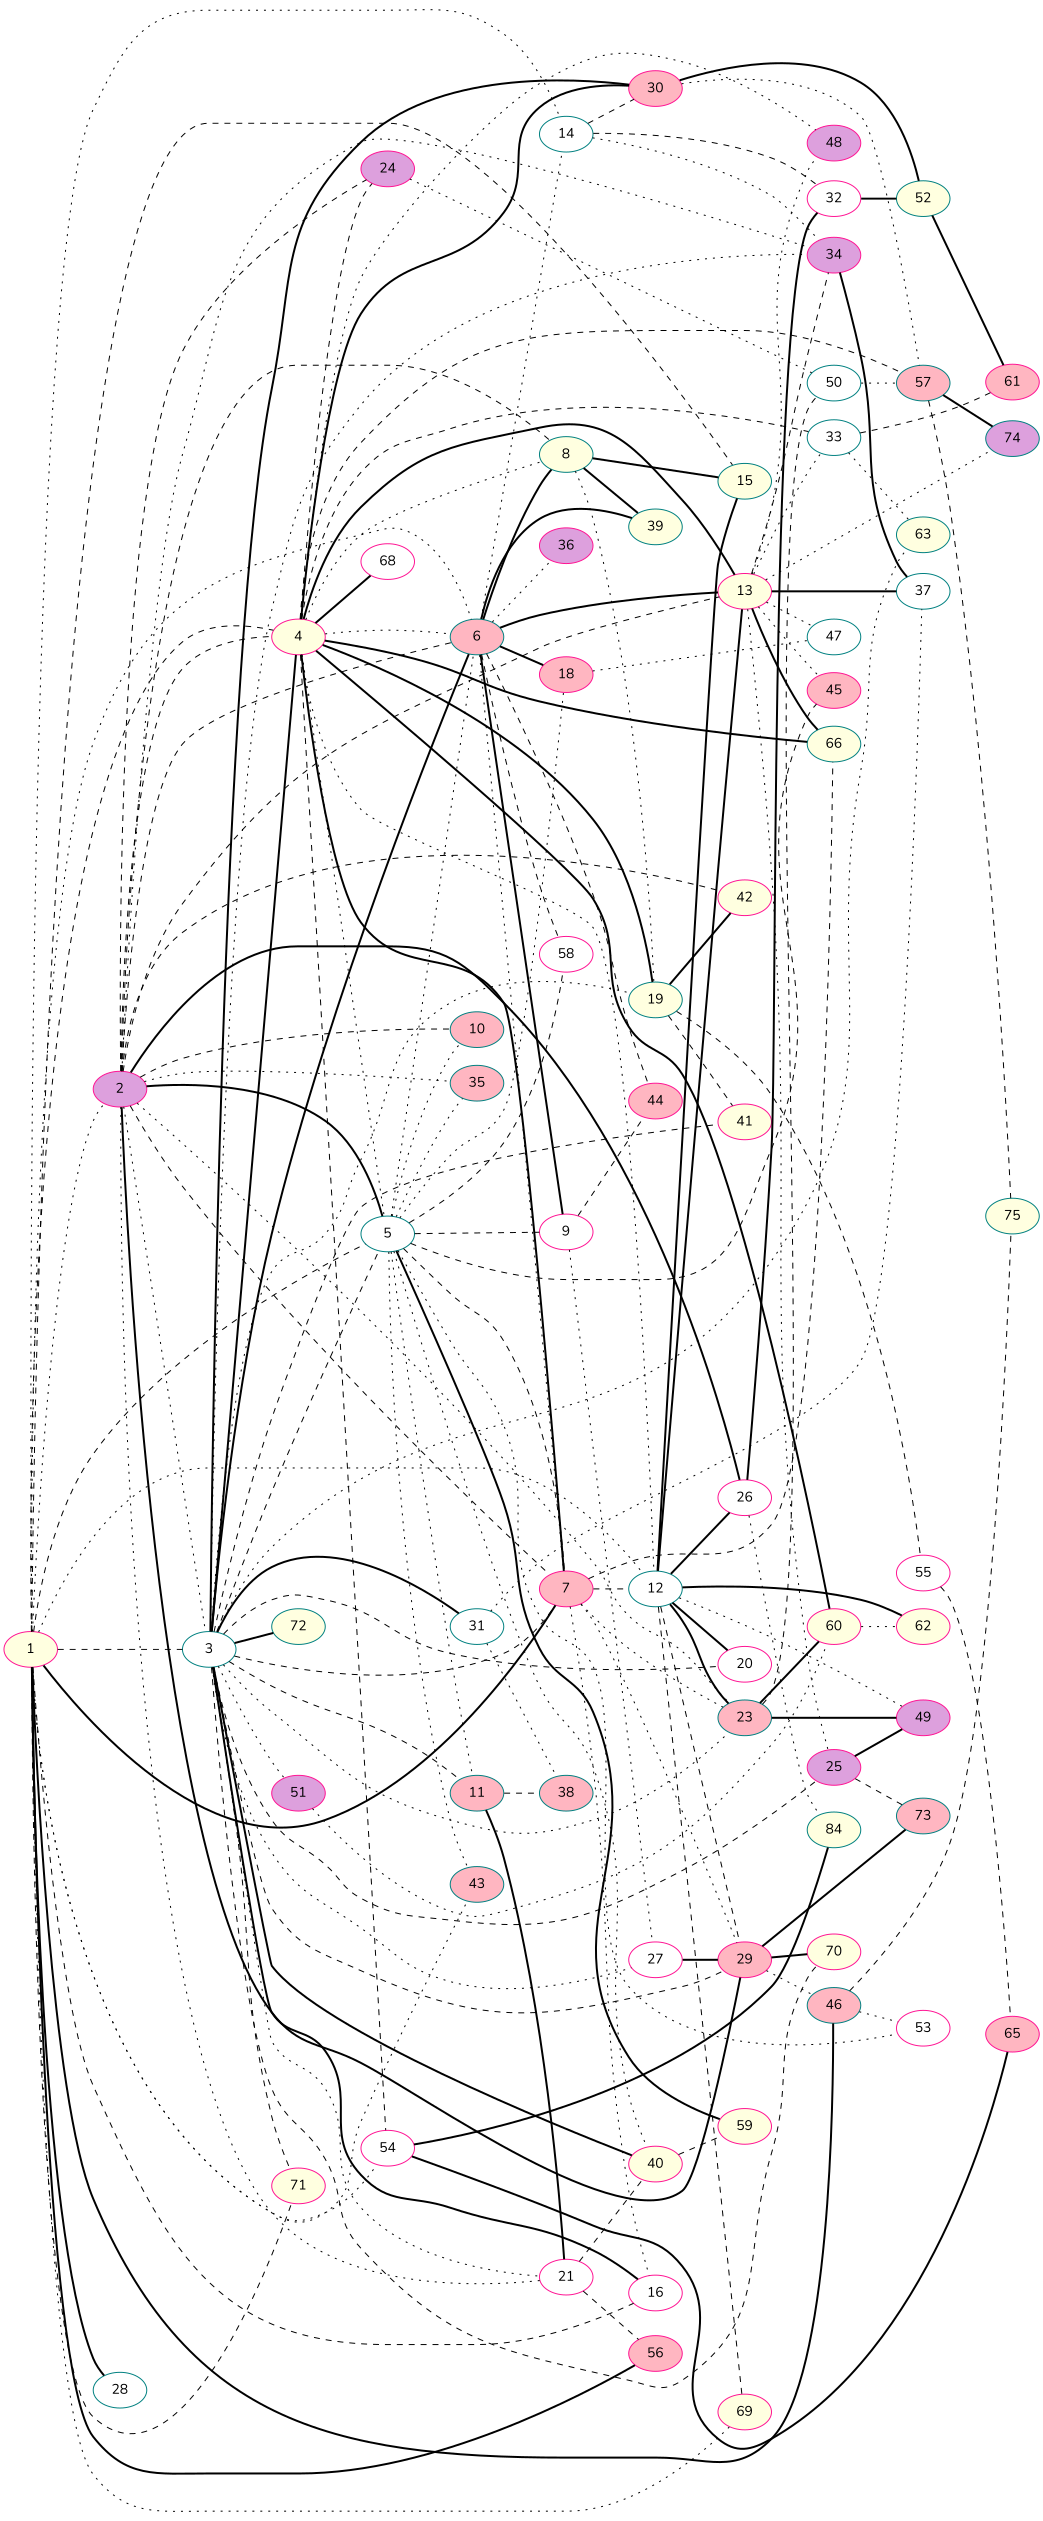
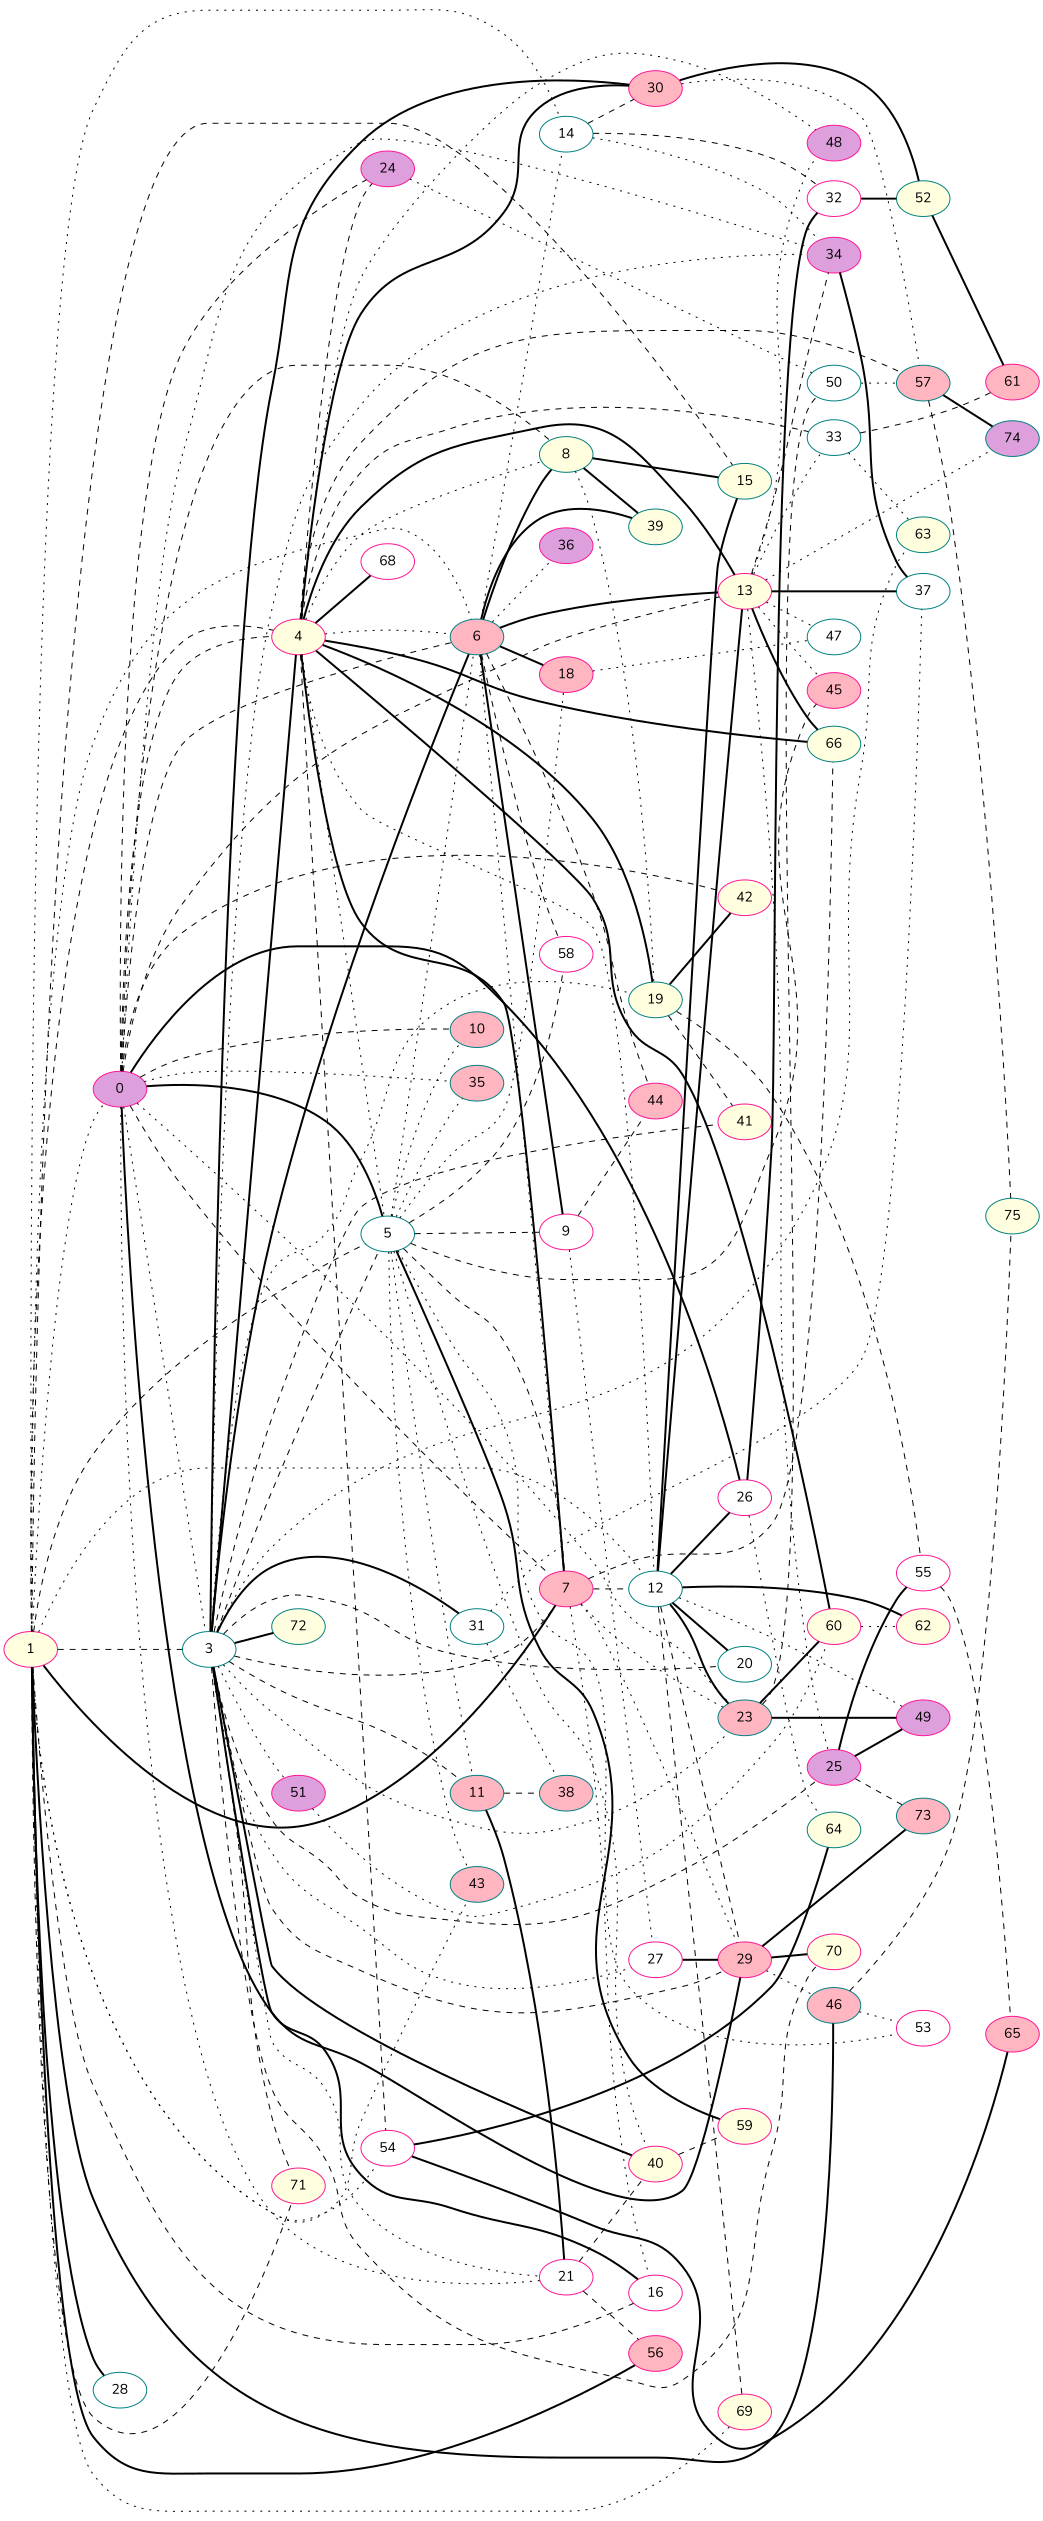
(120, 1089) -> (120, 1089)
(745, 1664) -> (745, 1664)
none -> (865, 1665)
(834, 1830) -> (834, 1830)
